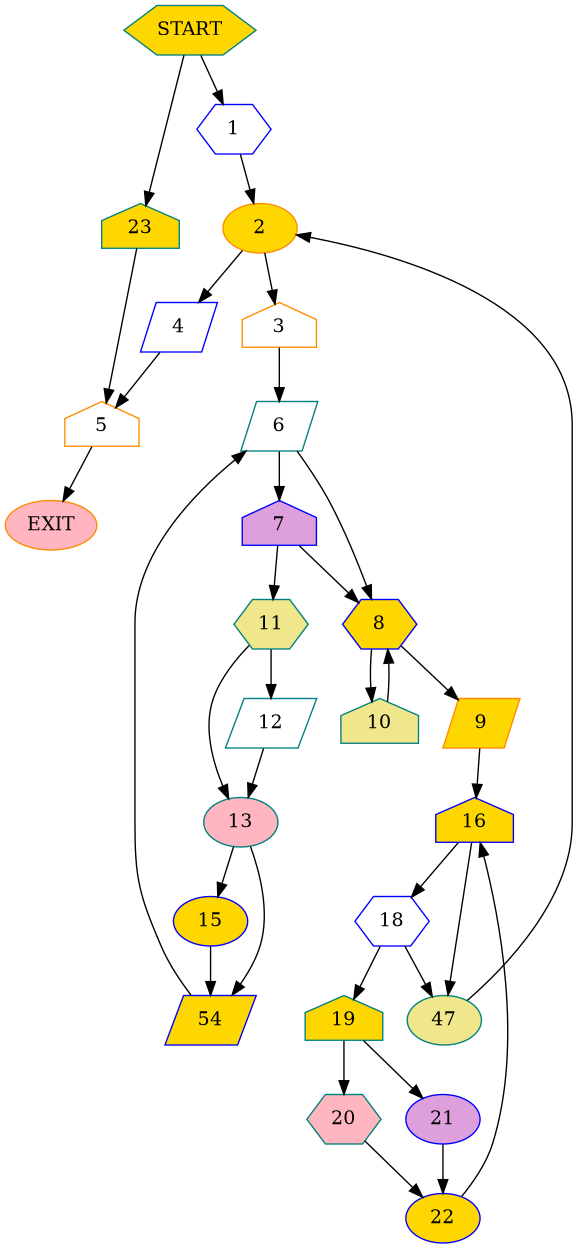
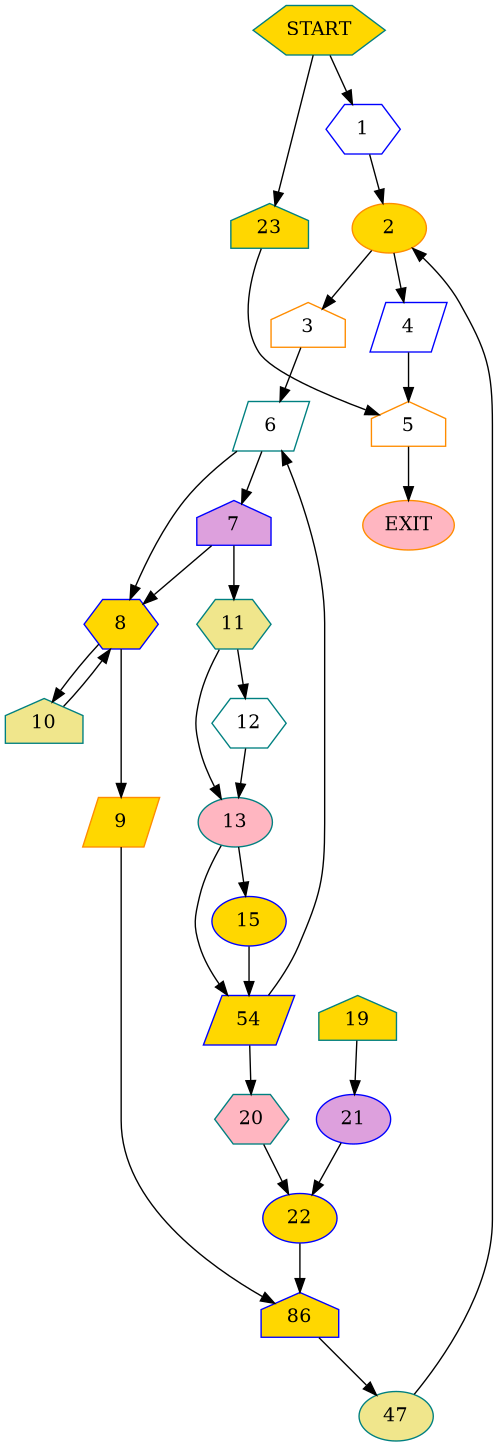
(271, 723) -> (249, 723)
(475, 822) -> (300, 1317)
(392, 921) -> none
(344, 1061) -> (250, 1063)
